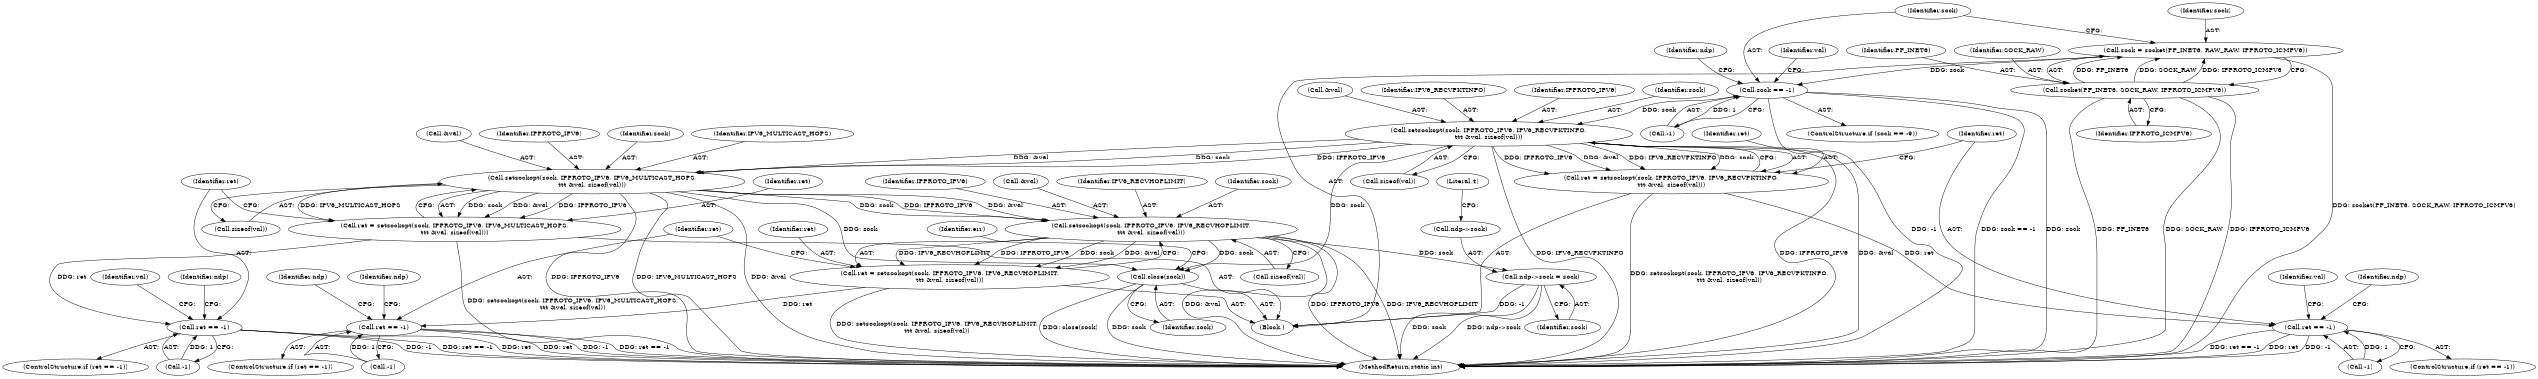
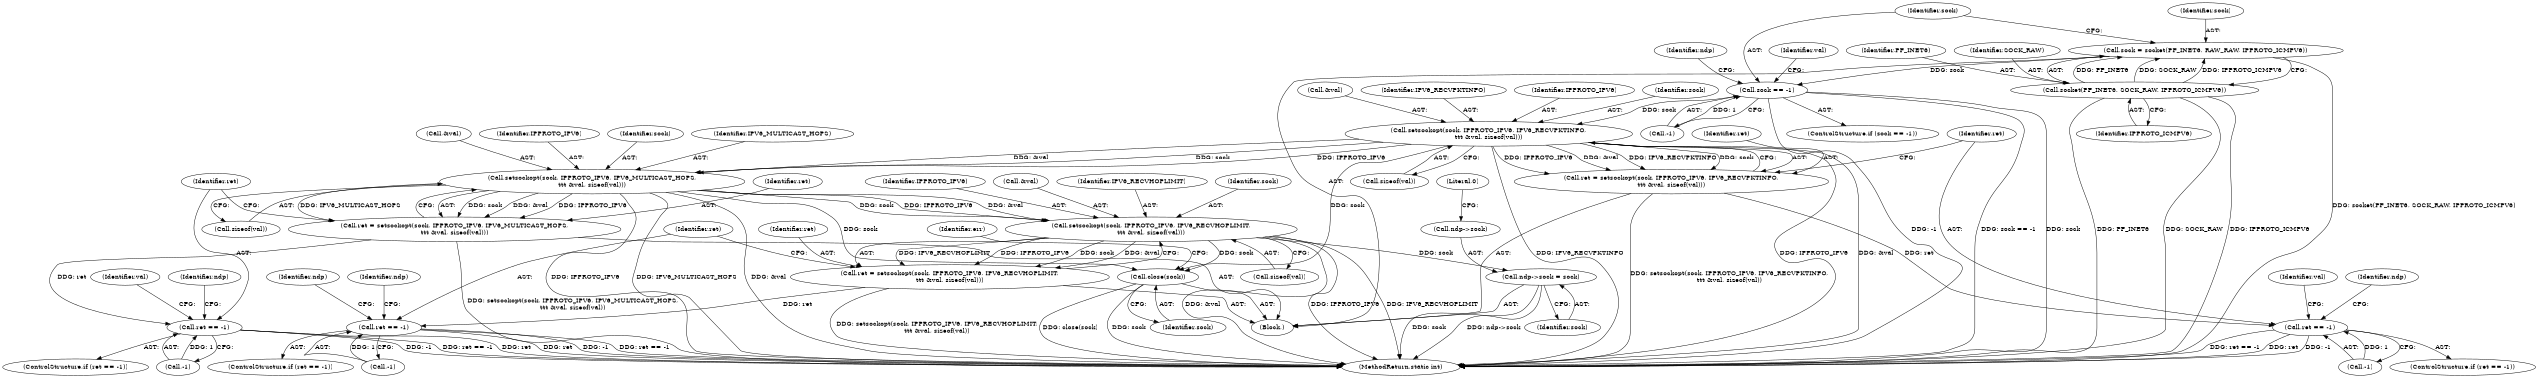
(1863, 134) -> (1863, 134)
(1463, 182) -> (1463, 182)
(1512, 304) -> (1512, 304)
